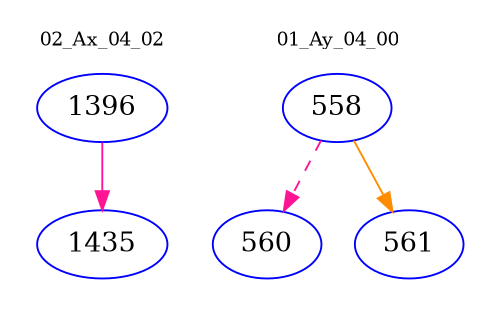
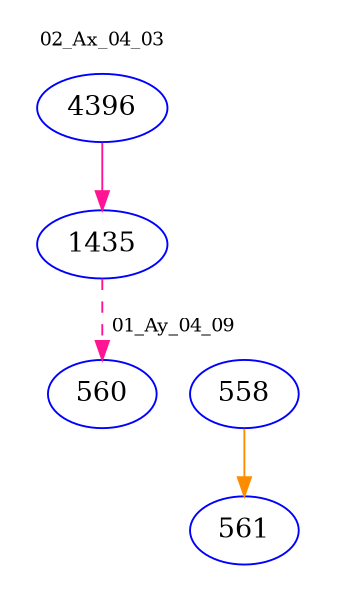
(102, 41) -> (102, 41)
(338, 41) -> (173, 327)
(102, 108) -> (102, 108)
(307, 167) -> (102, 320)
